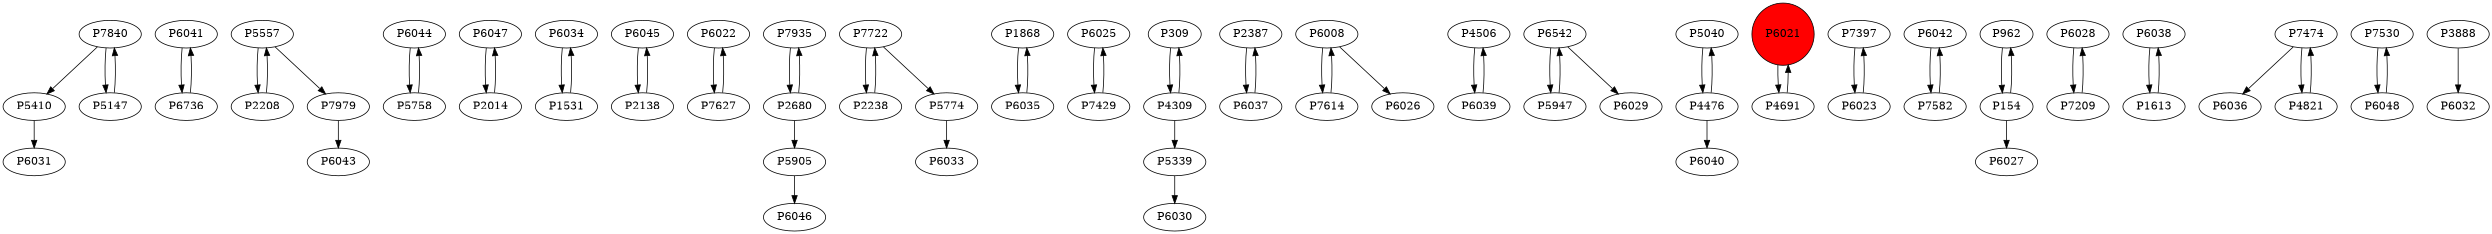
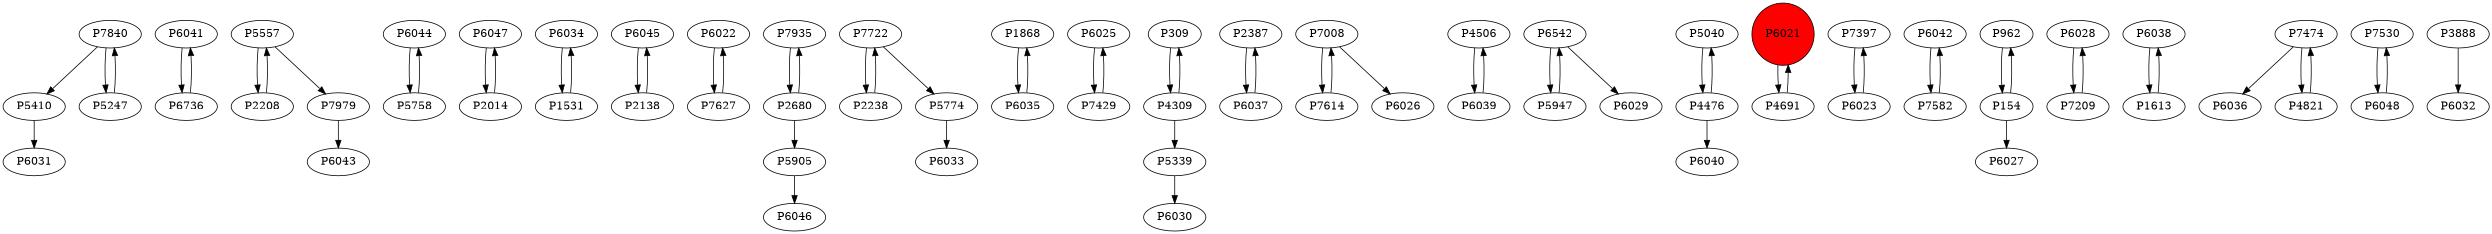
(1327, 34) -> (1327, 34)
(110, 107) -> (110, 107)
